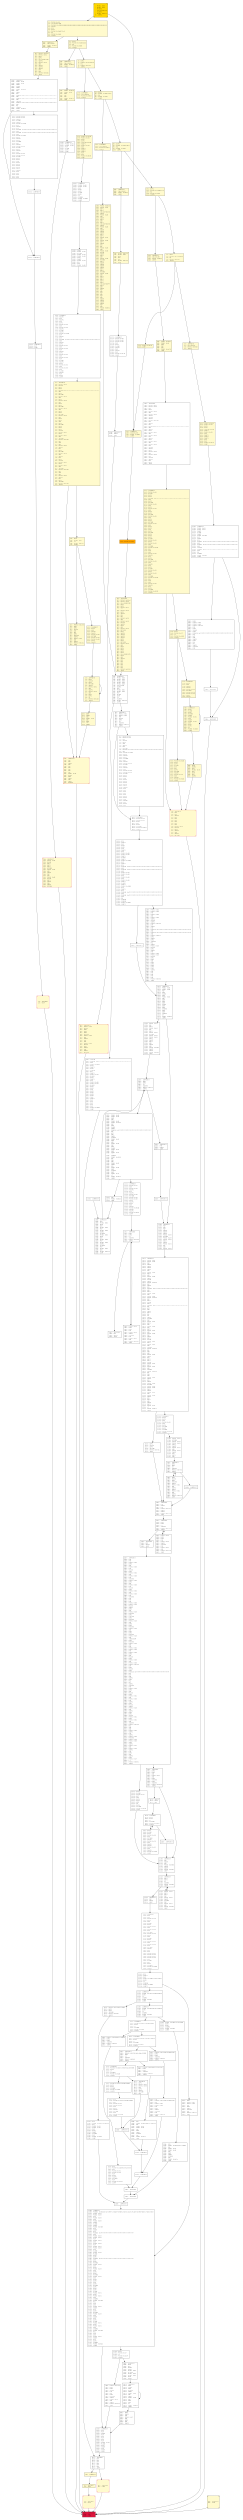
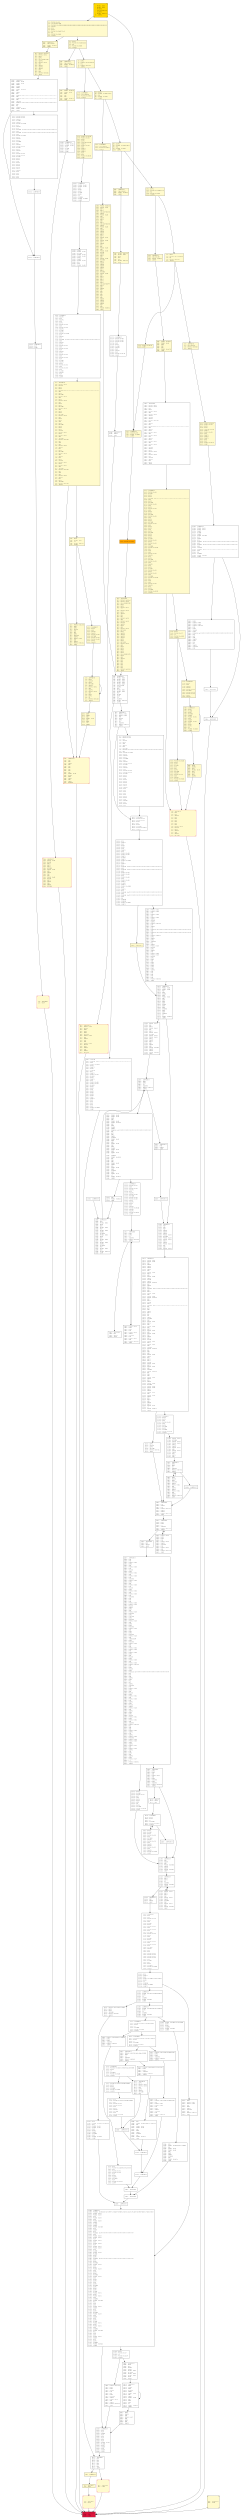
(137, 945) -> (137, 945)
